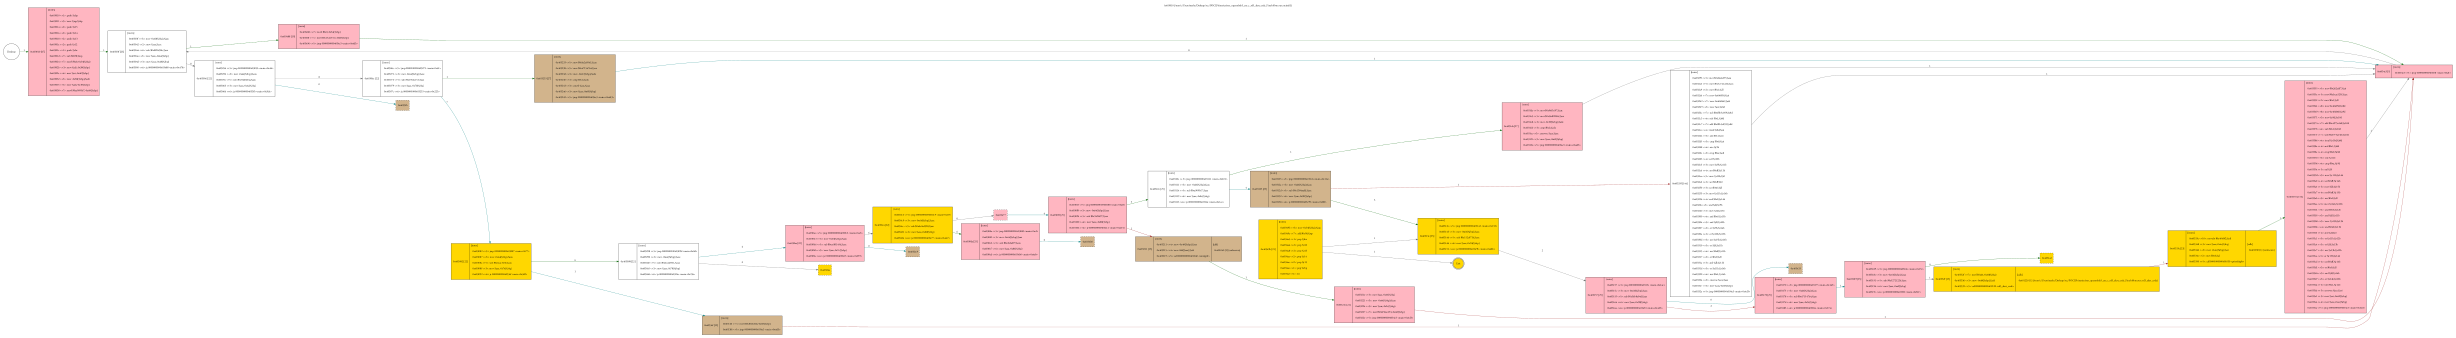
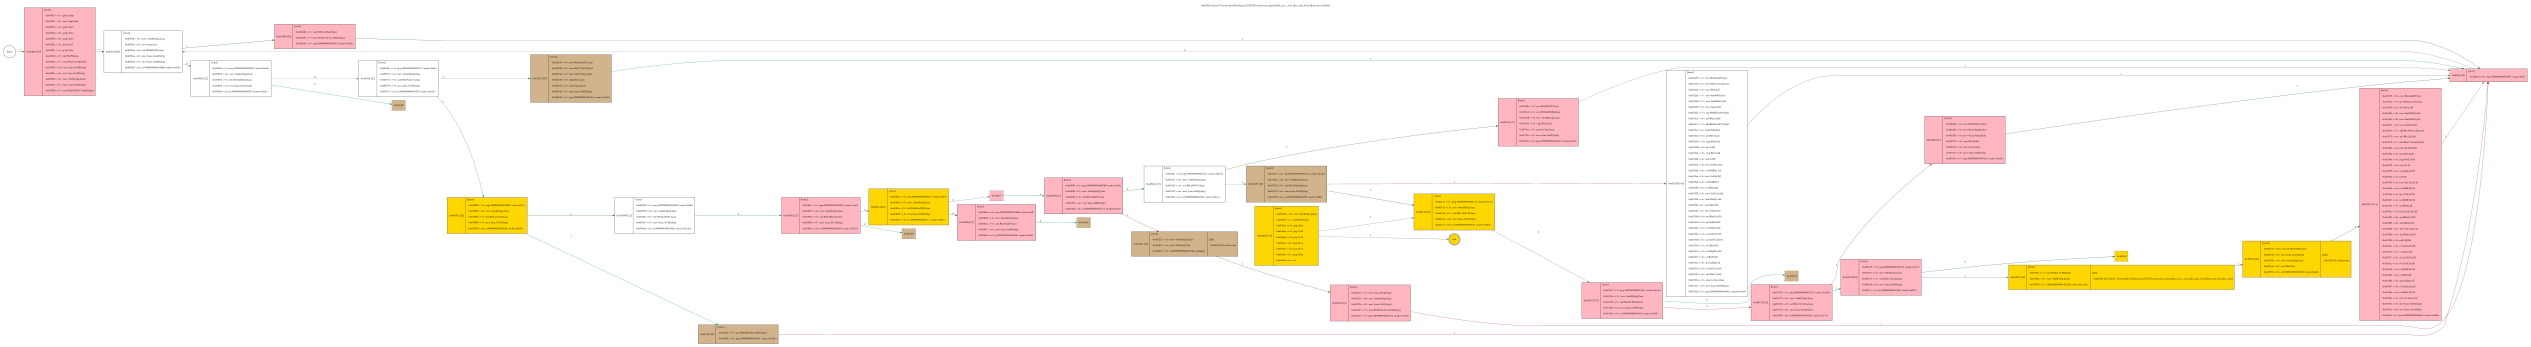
(12, 52) -> (10, 52)
none -> (1965, 140)
(825, 270) -> none
